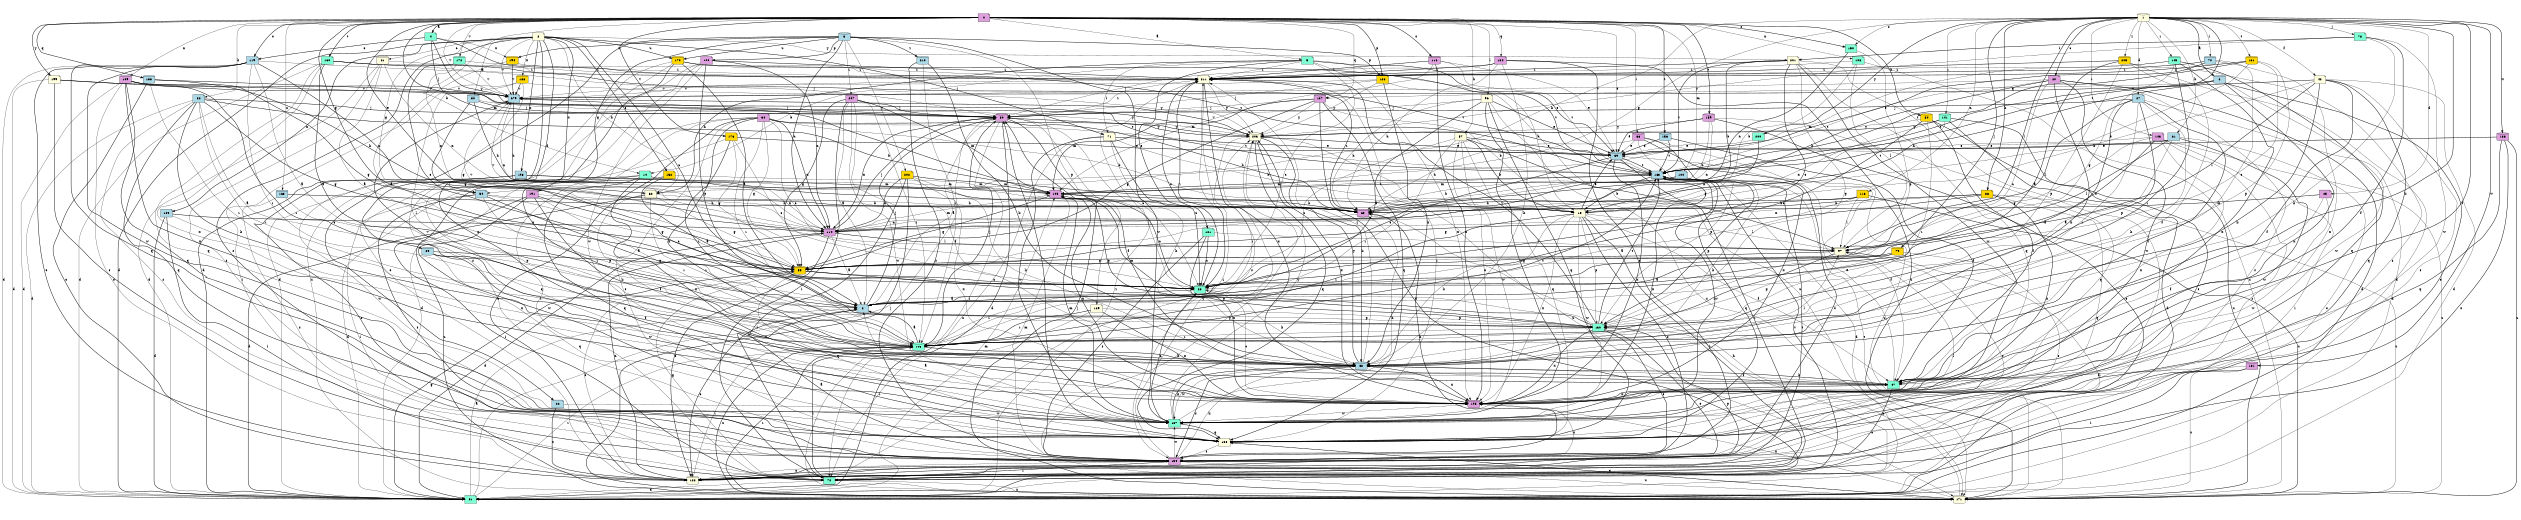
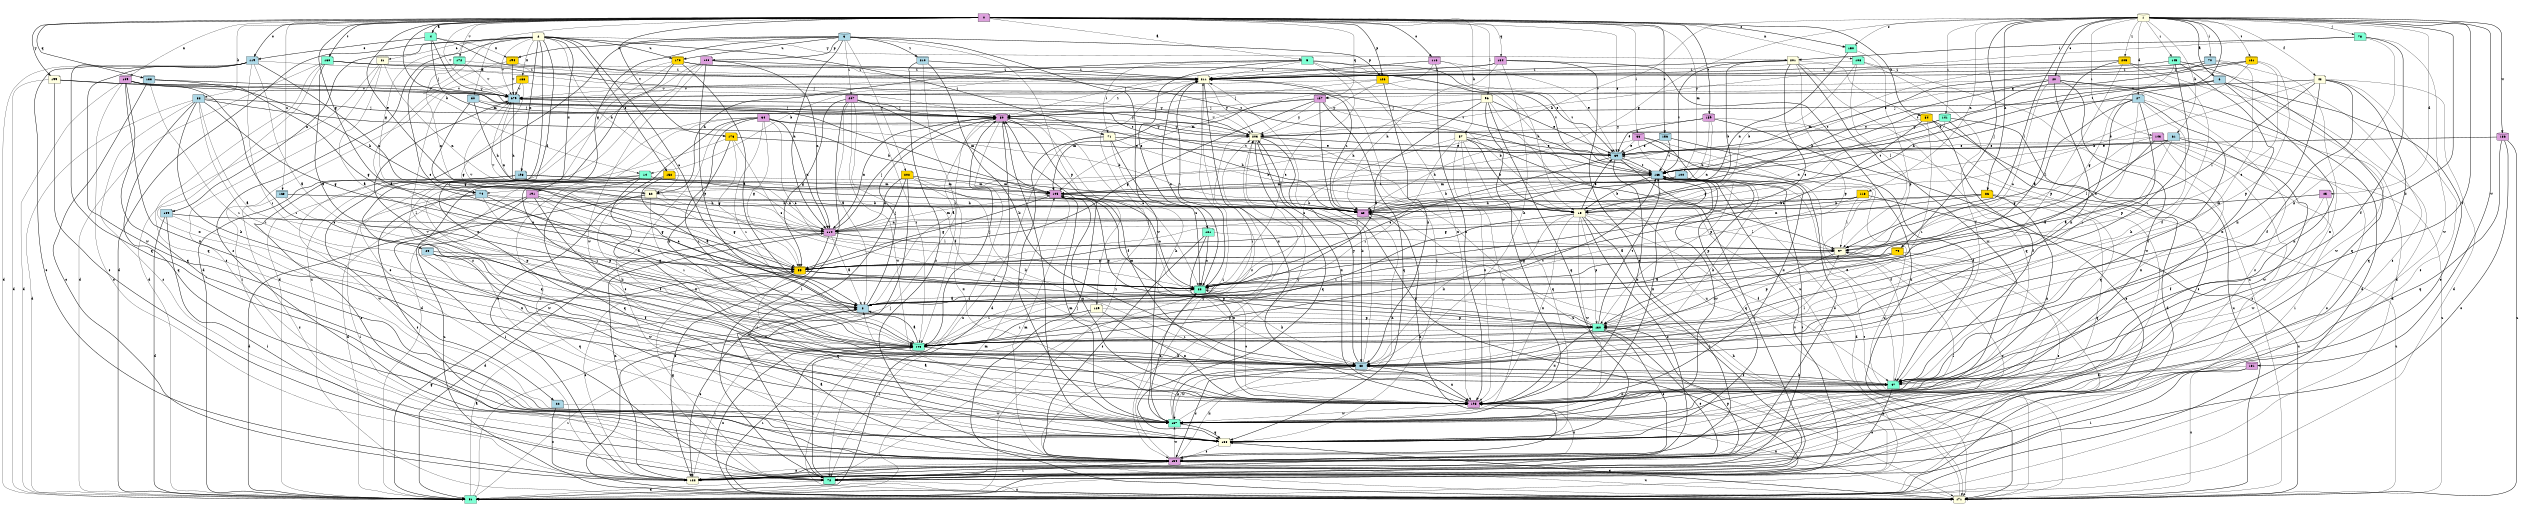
(1758, 137) -> none
(1422, 153) -> (1062, 70)
none -> (1963, 188)
(481, 194) -> (481, 194)
